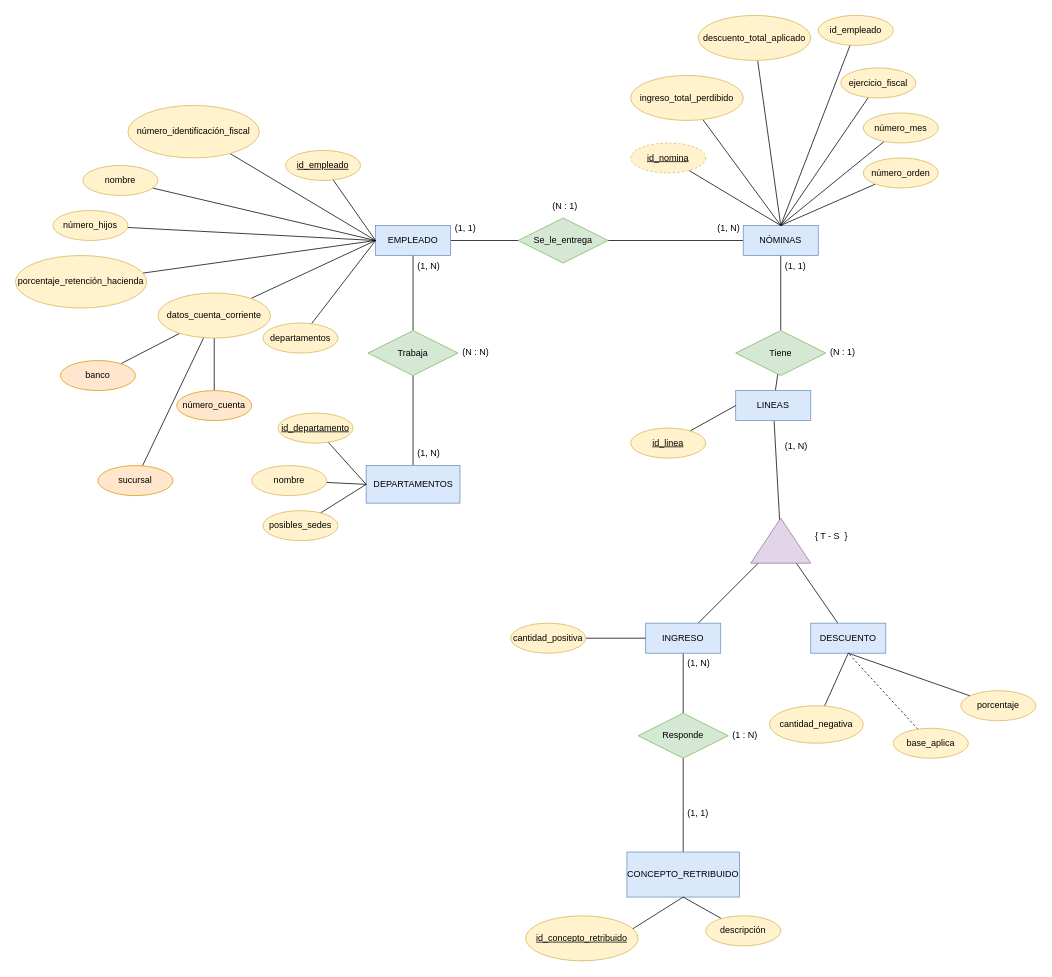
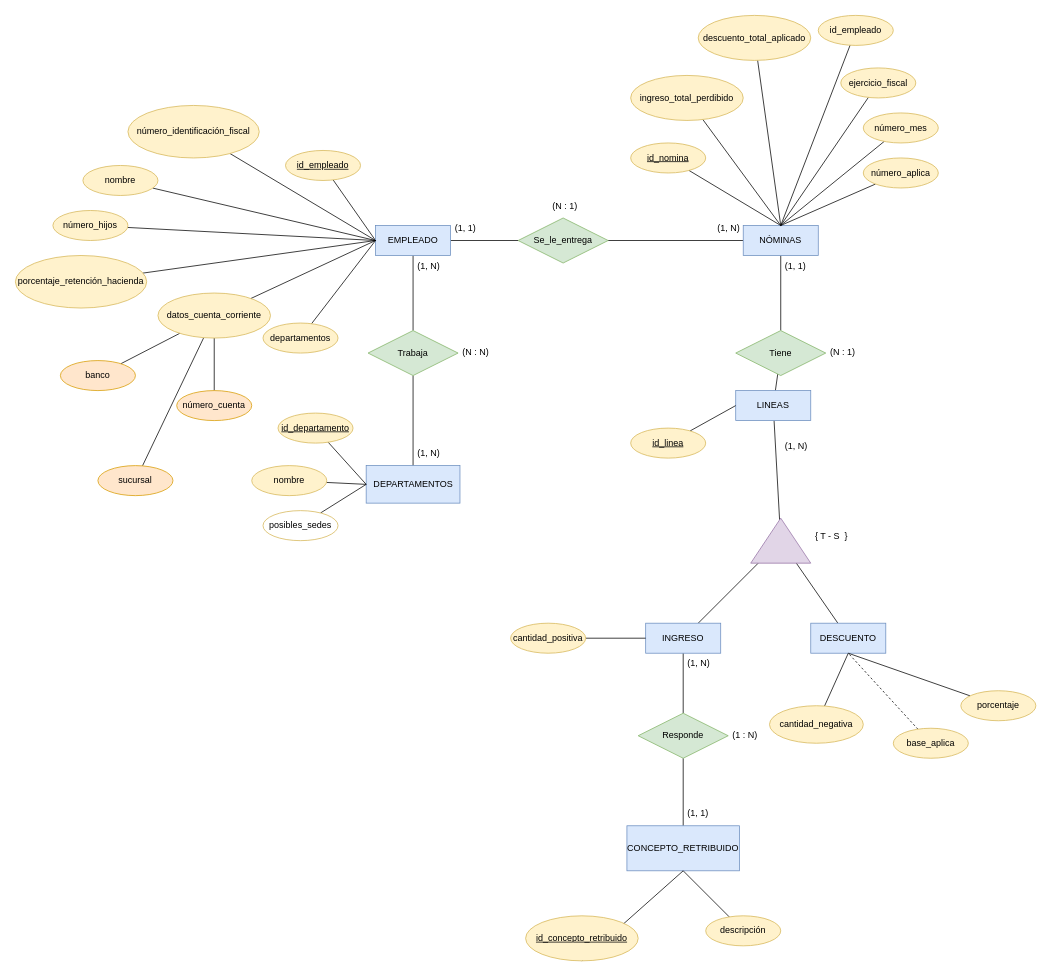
(668, 158) -> (668, 158)
(900, 173) -> (900, 173)
(300, 525) -> (300, 525)
(683, 874) -> (683, 848)
